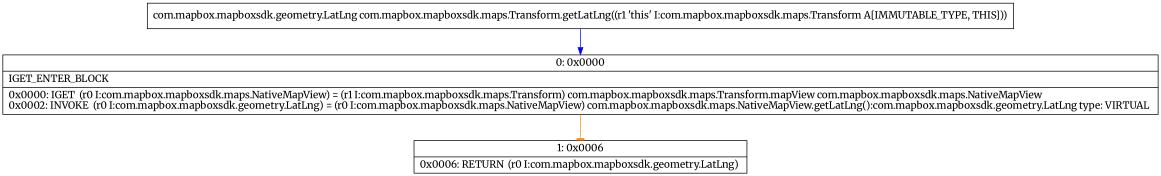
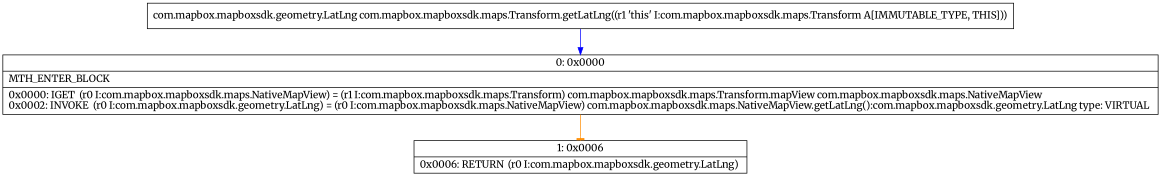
(59, 79) -> (59, 79)
